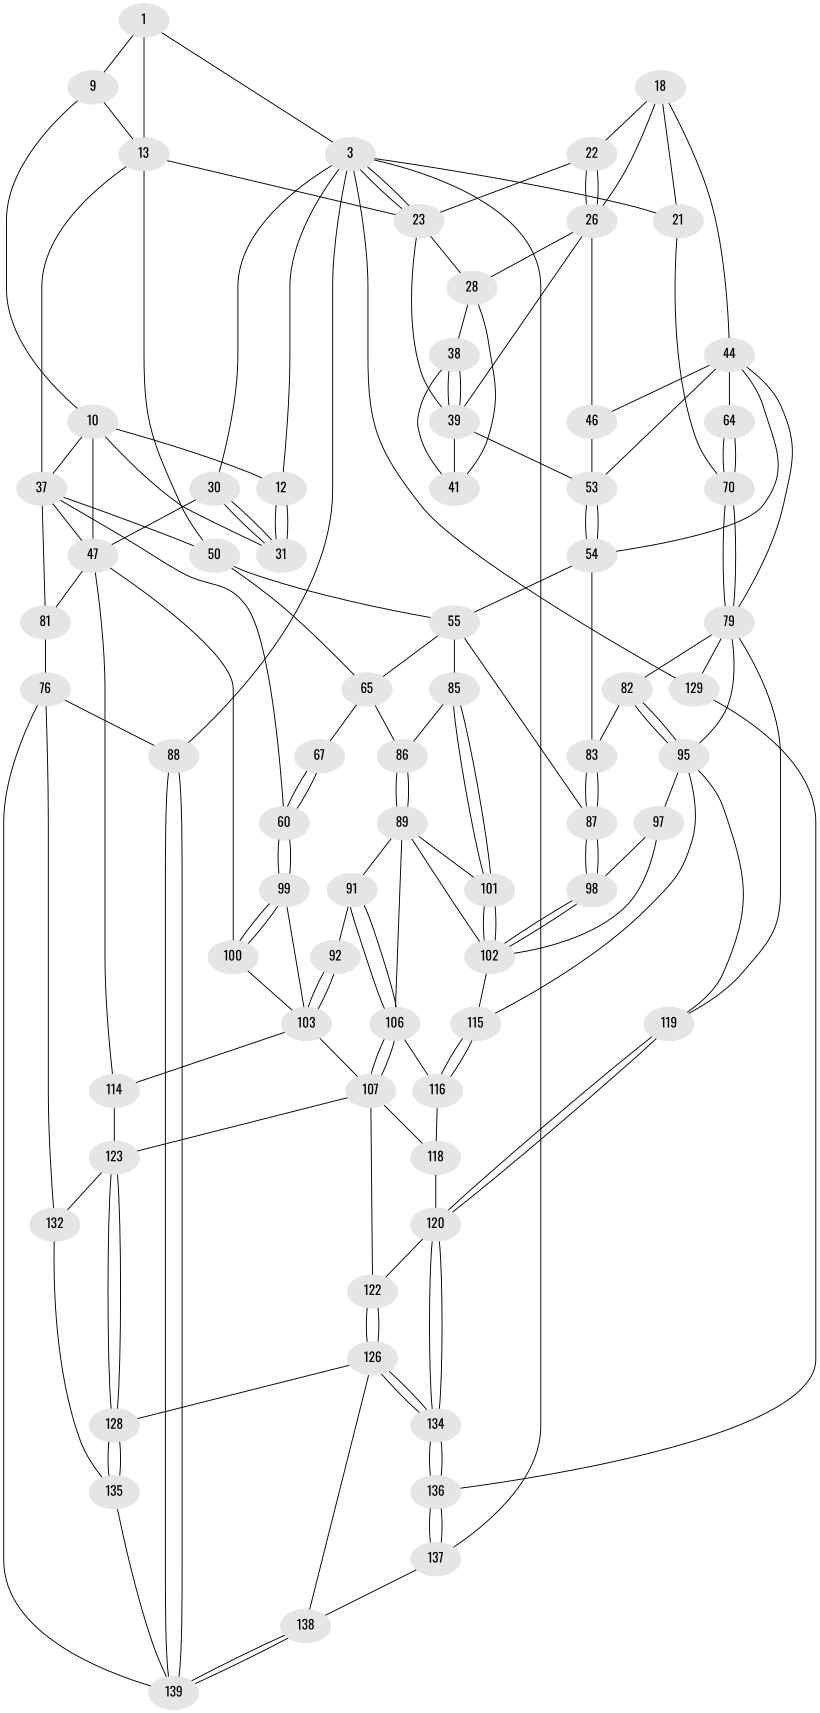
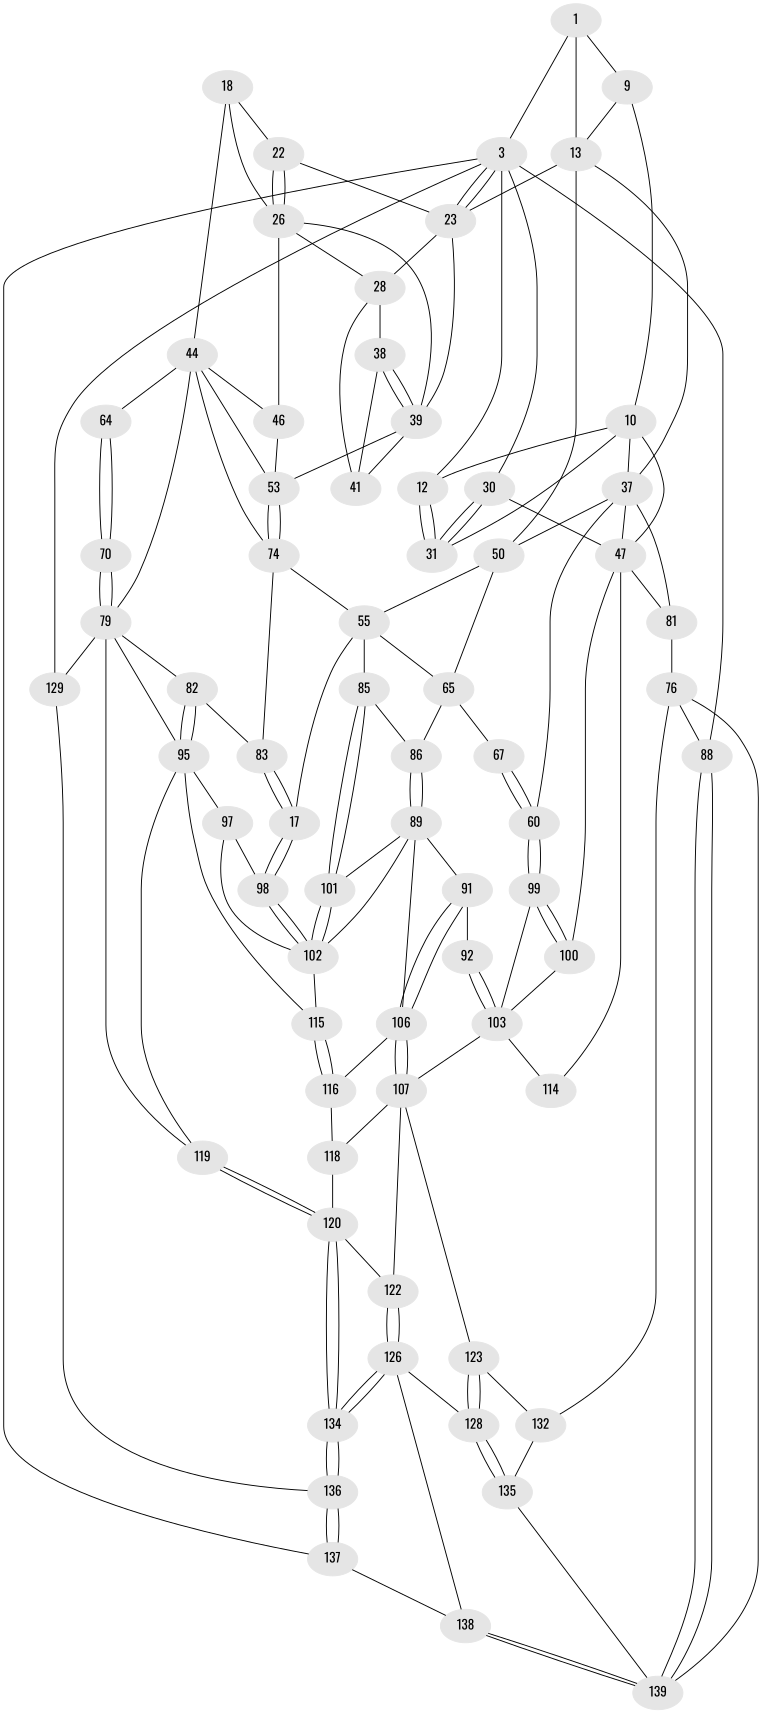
(678, 221) -> none
(592, 556) -> (274, 556)
(592, 823) -> (295, 823)
(114, 1124) -> none
